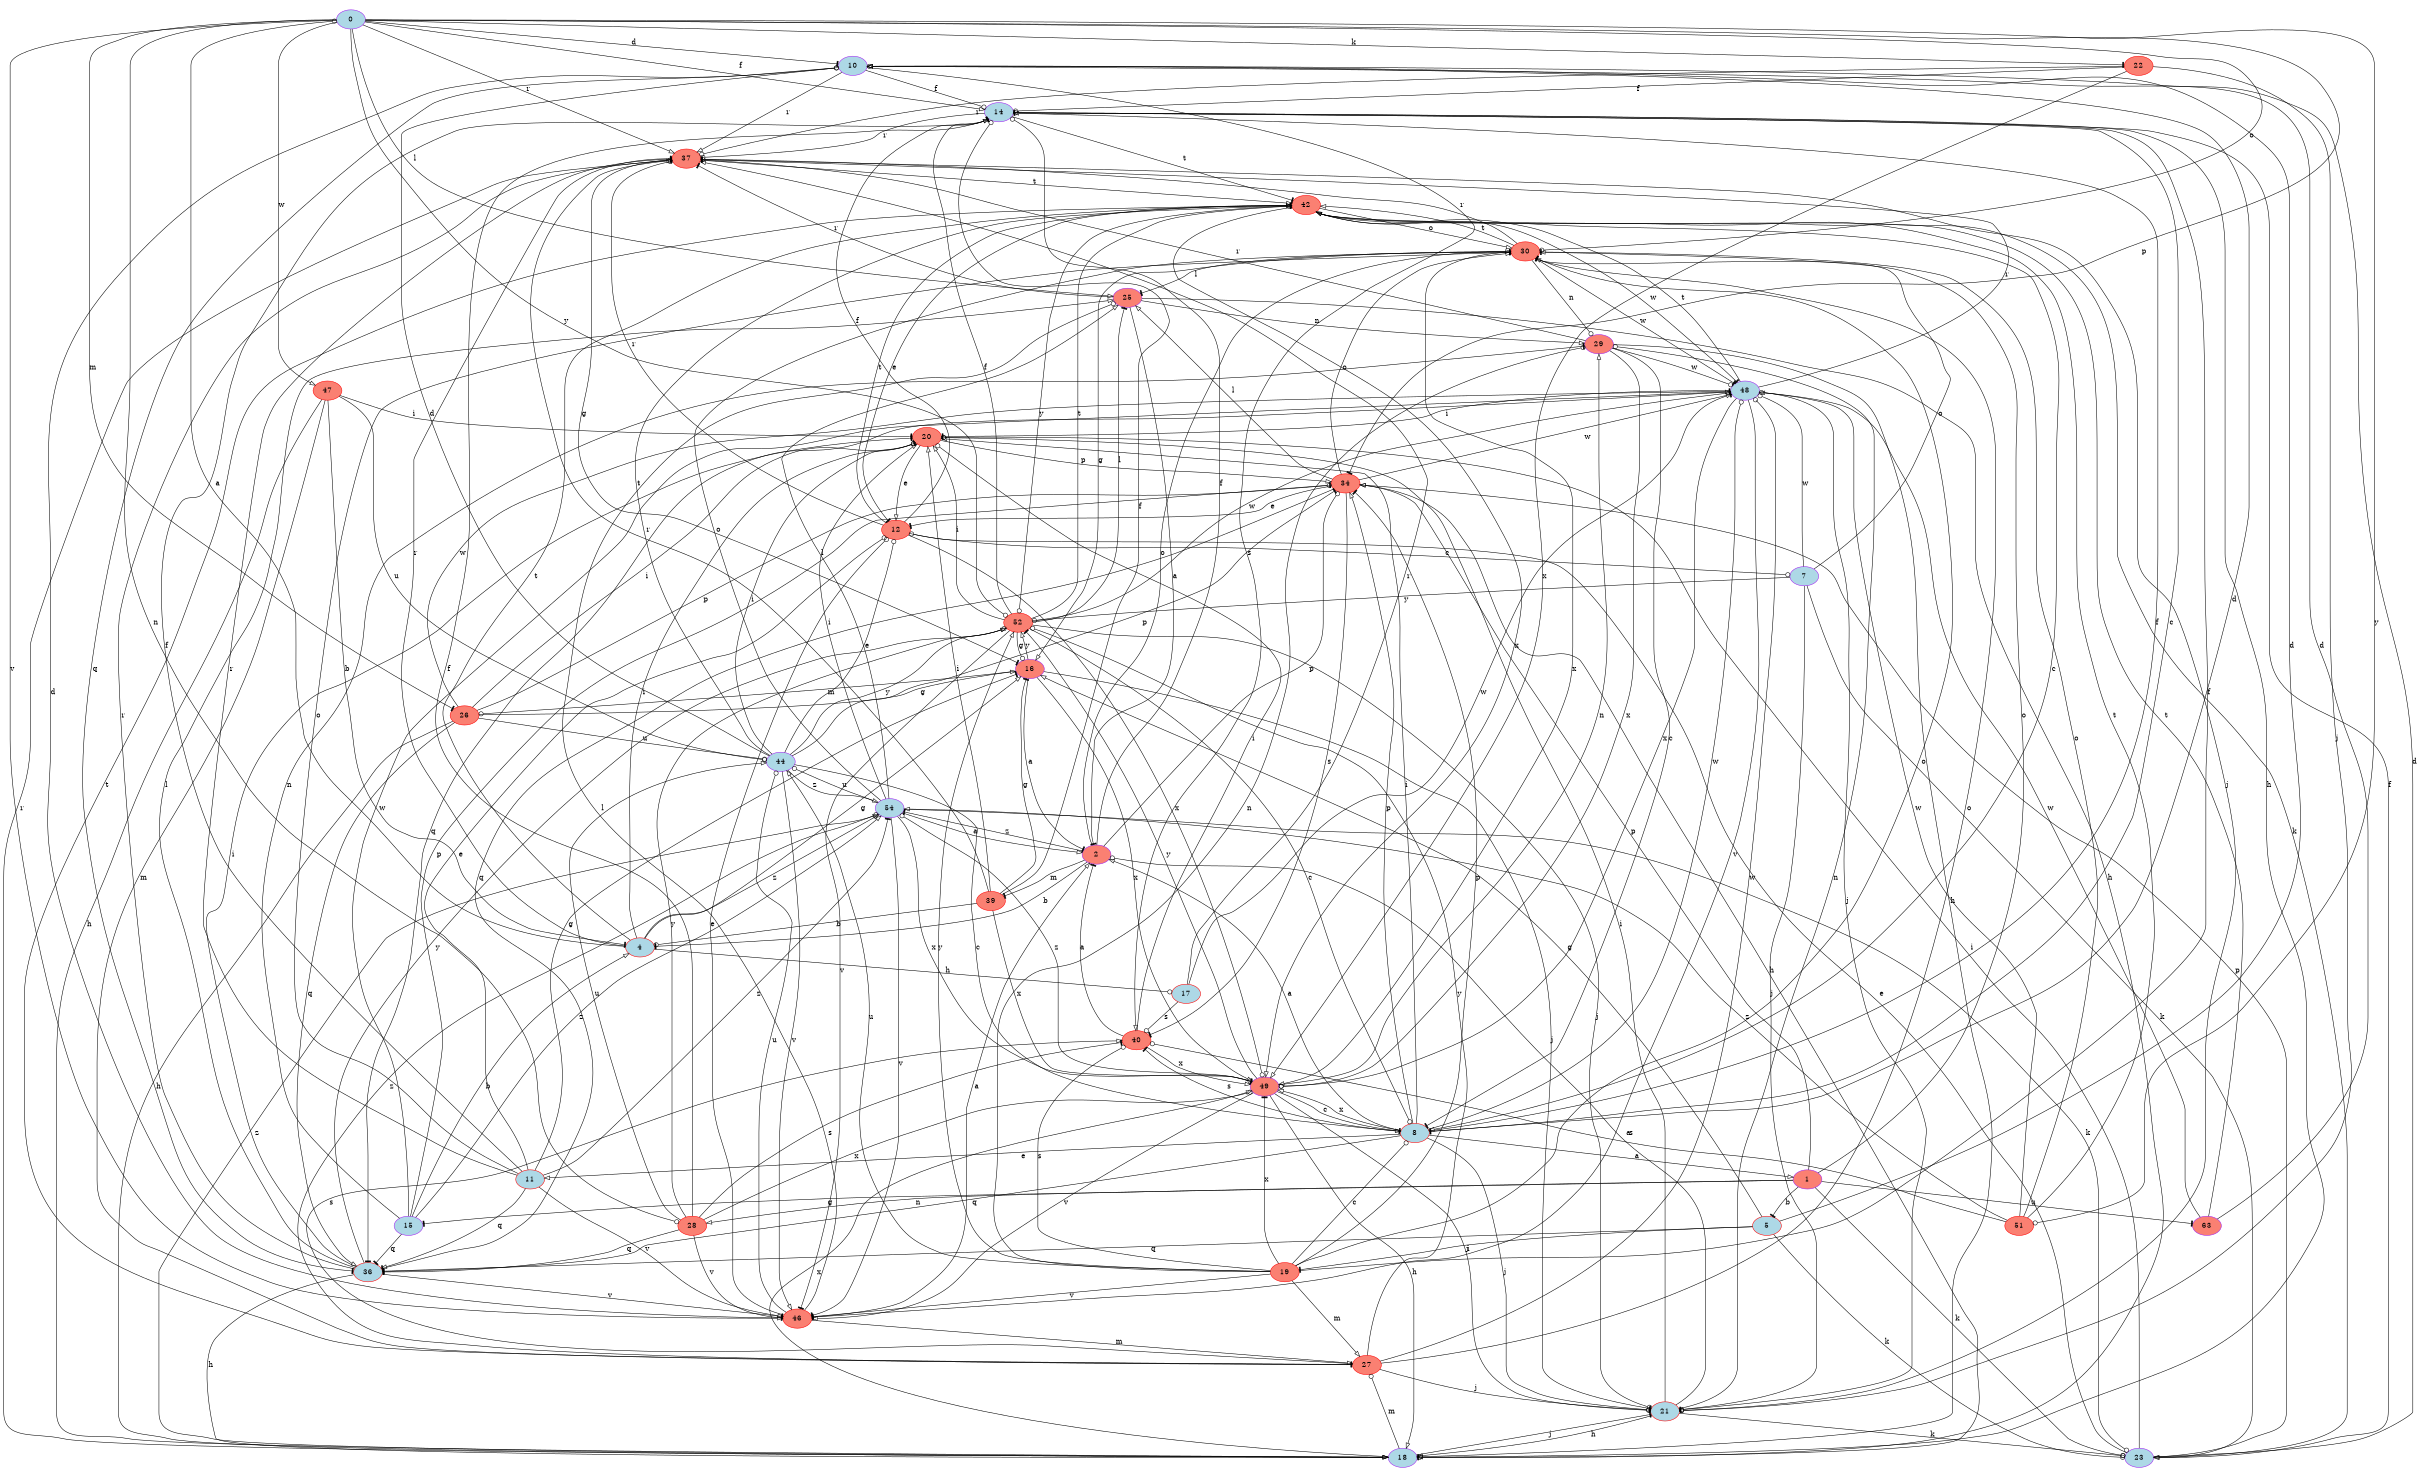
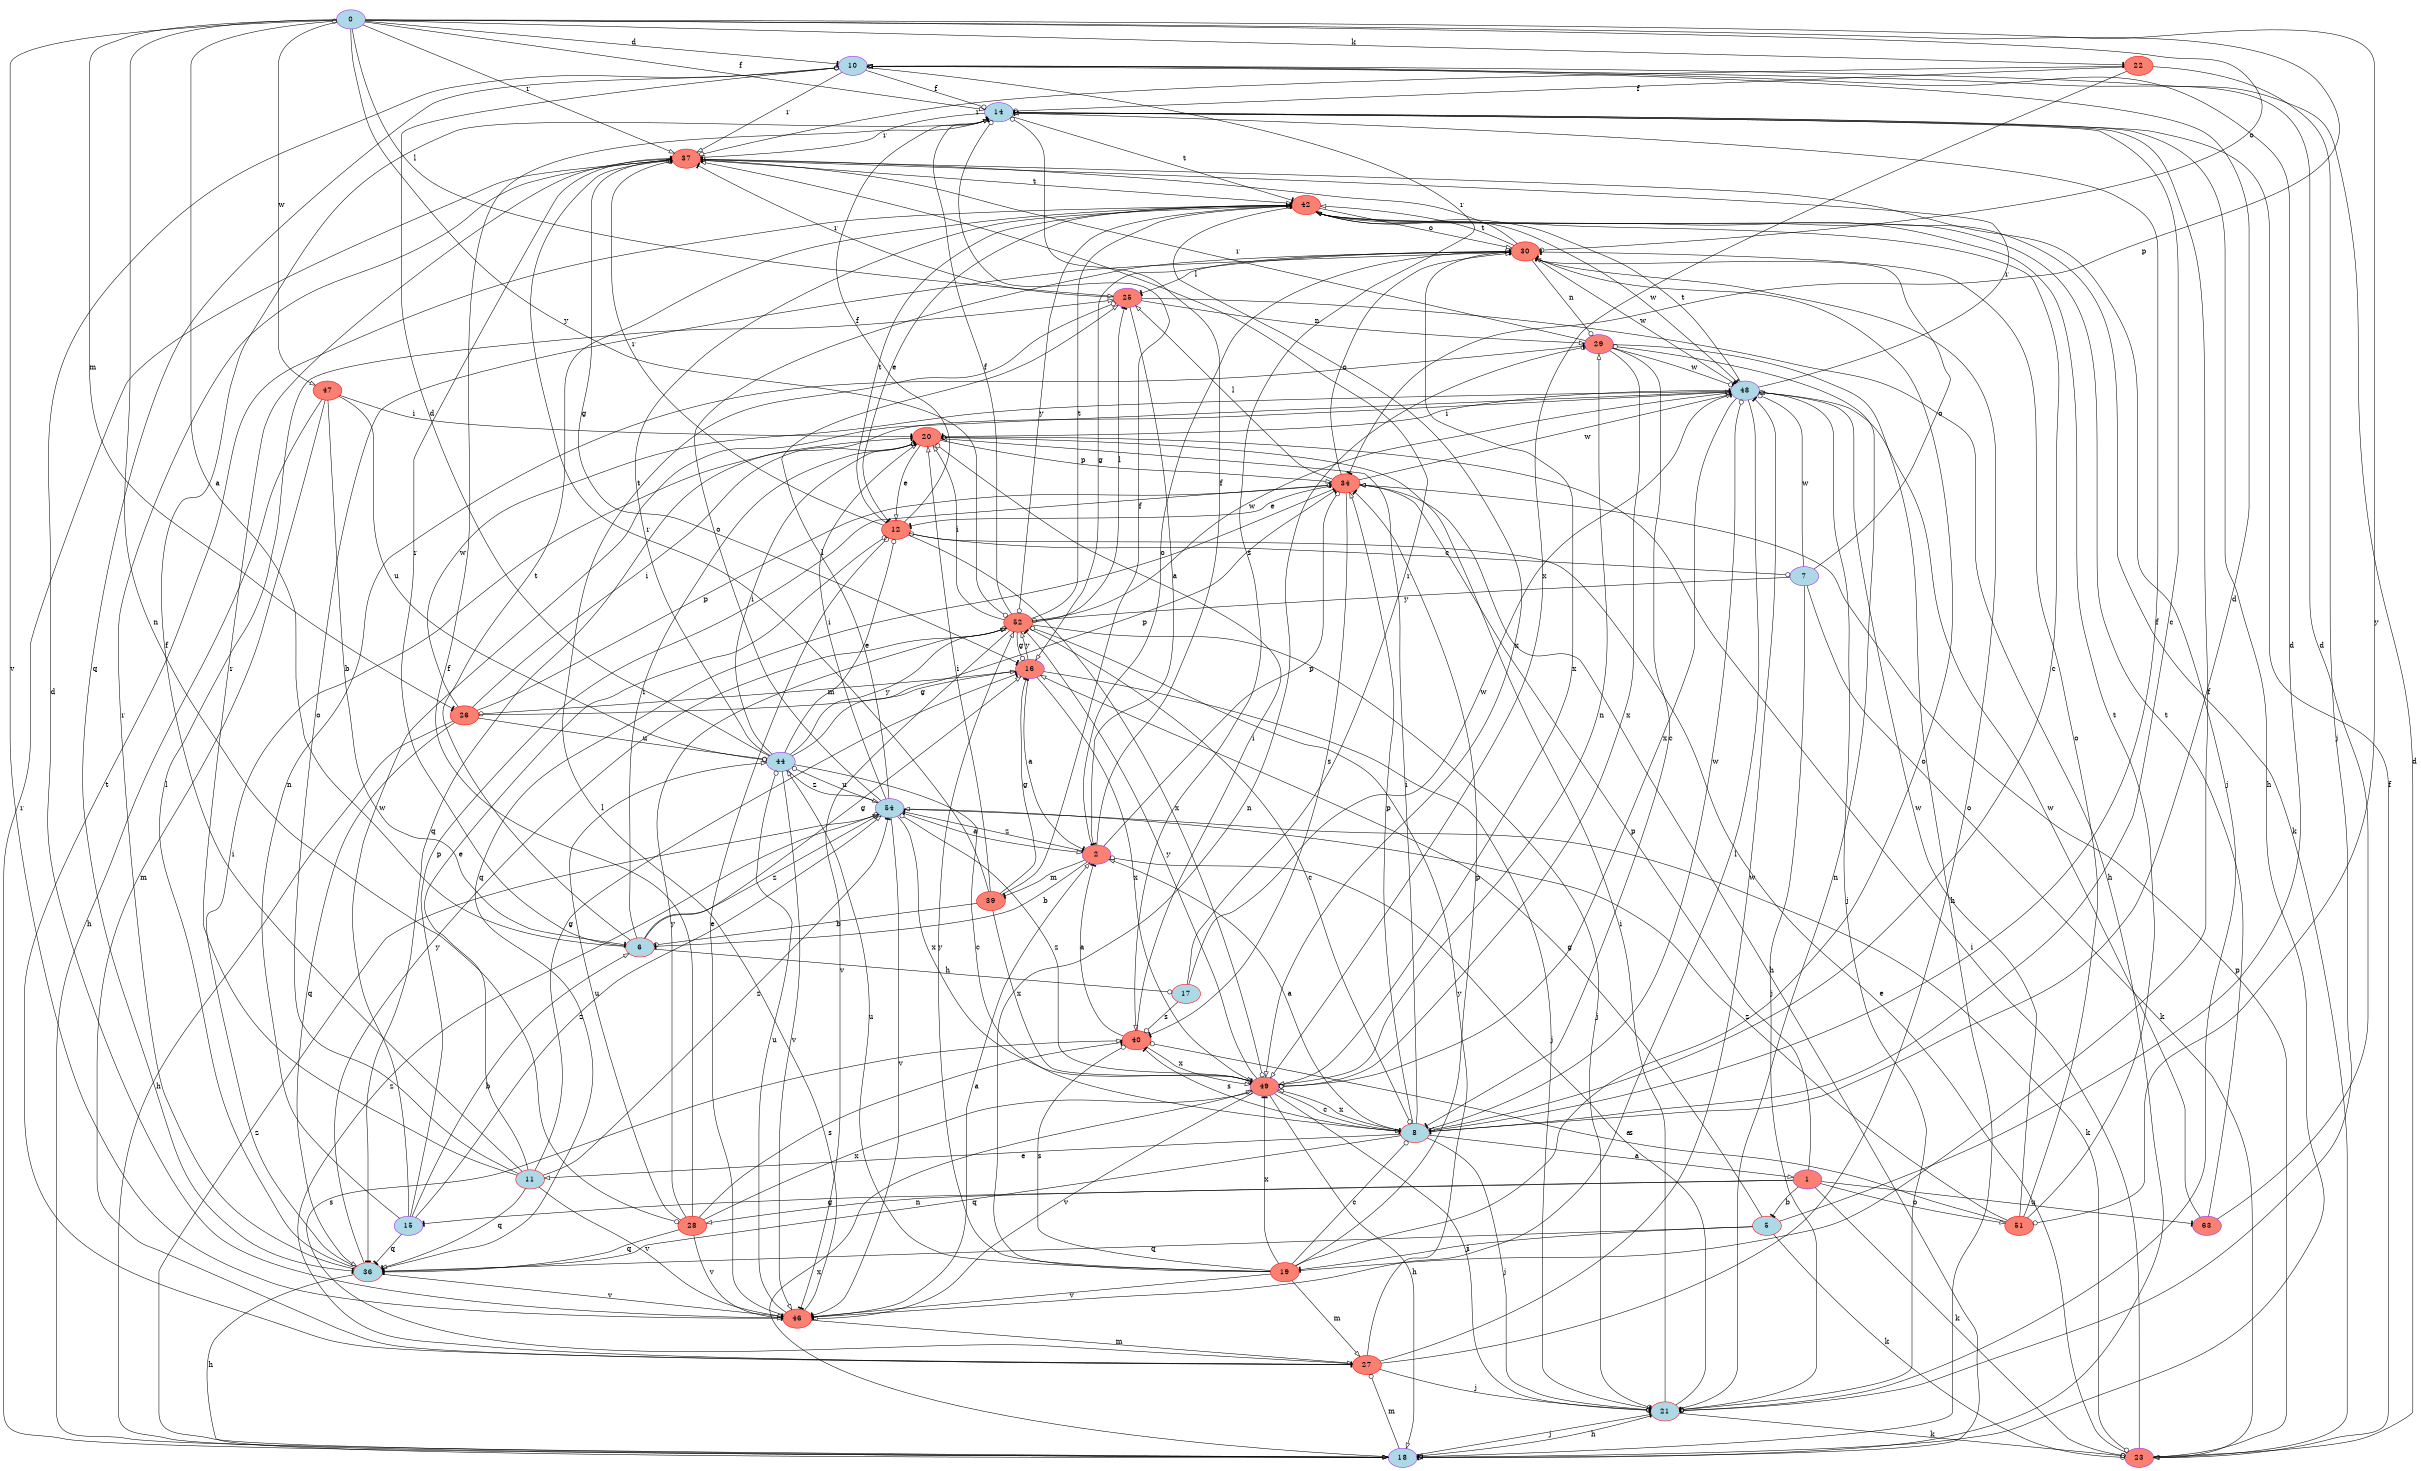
(2016, 552) -> (1910, 1206)
(1736, 855) -> (1736, 855)
(640, 947) -> (640, 947)
(1737, 969) -> (1737, 969)
(2139, 1458) -> (2139, 1458)
